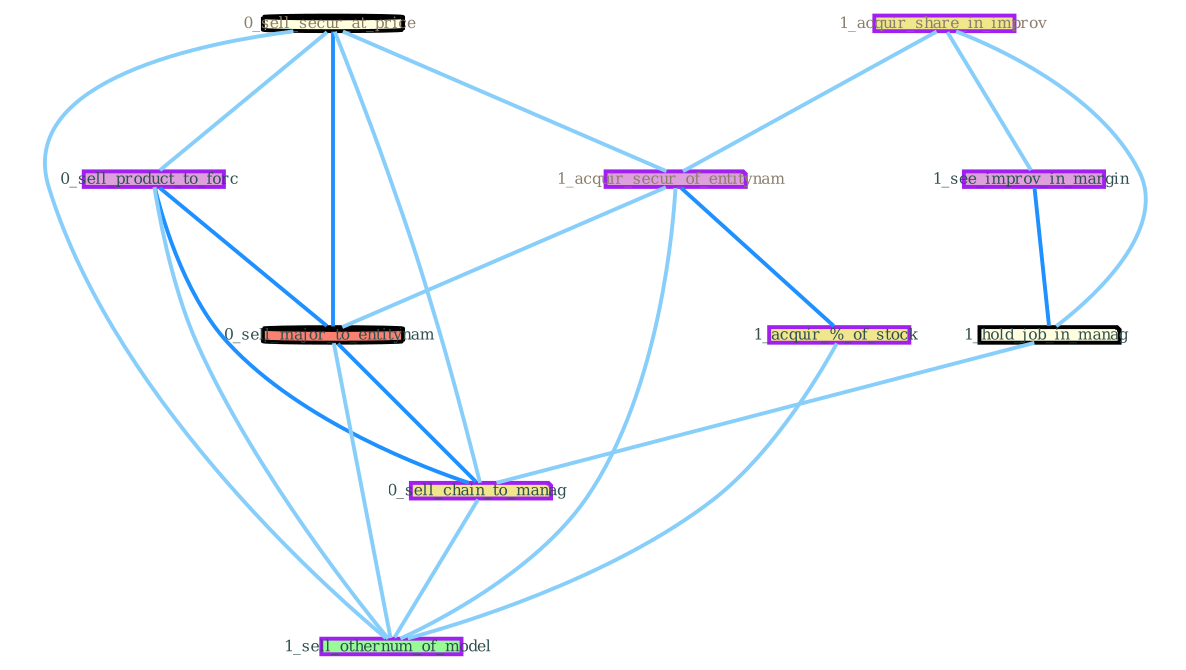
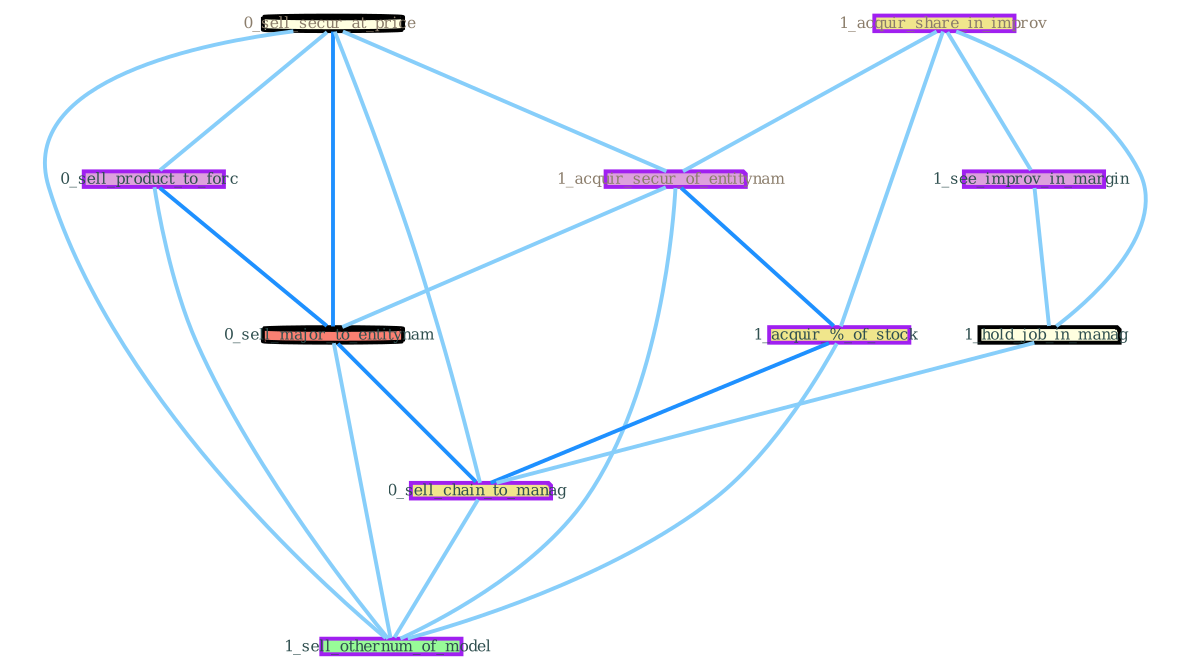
none -> (892, 179)
(1042, 257) -> (1042, 257)
(268, 379) -> (660, 413)
